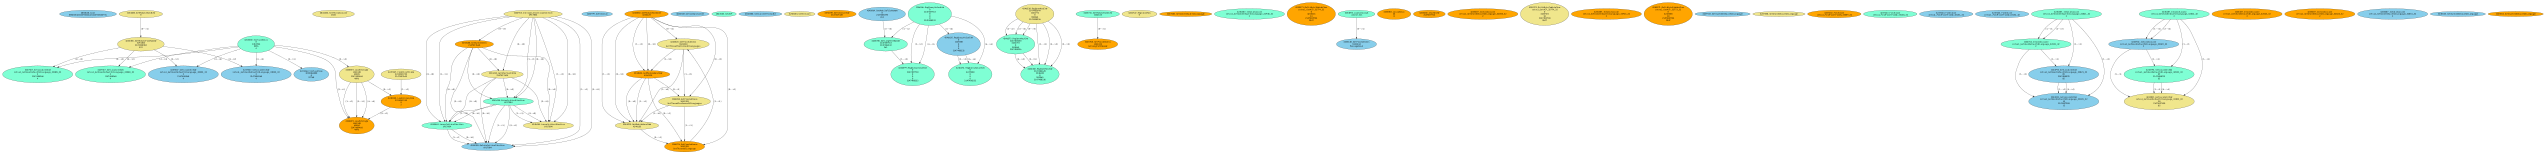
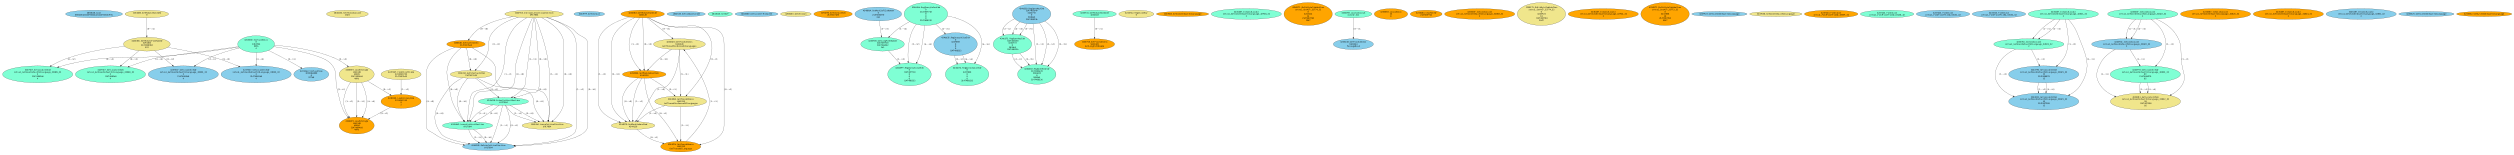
(1035, 14) -> (1032, 14)
(469, 78) -> none
